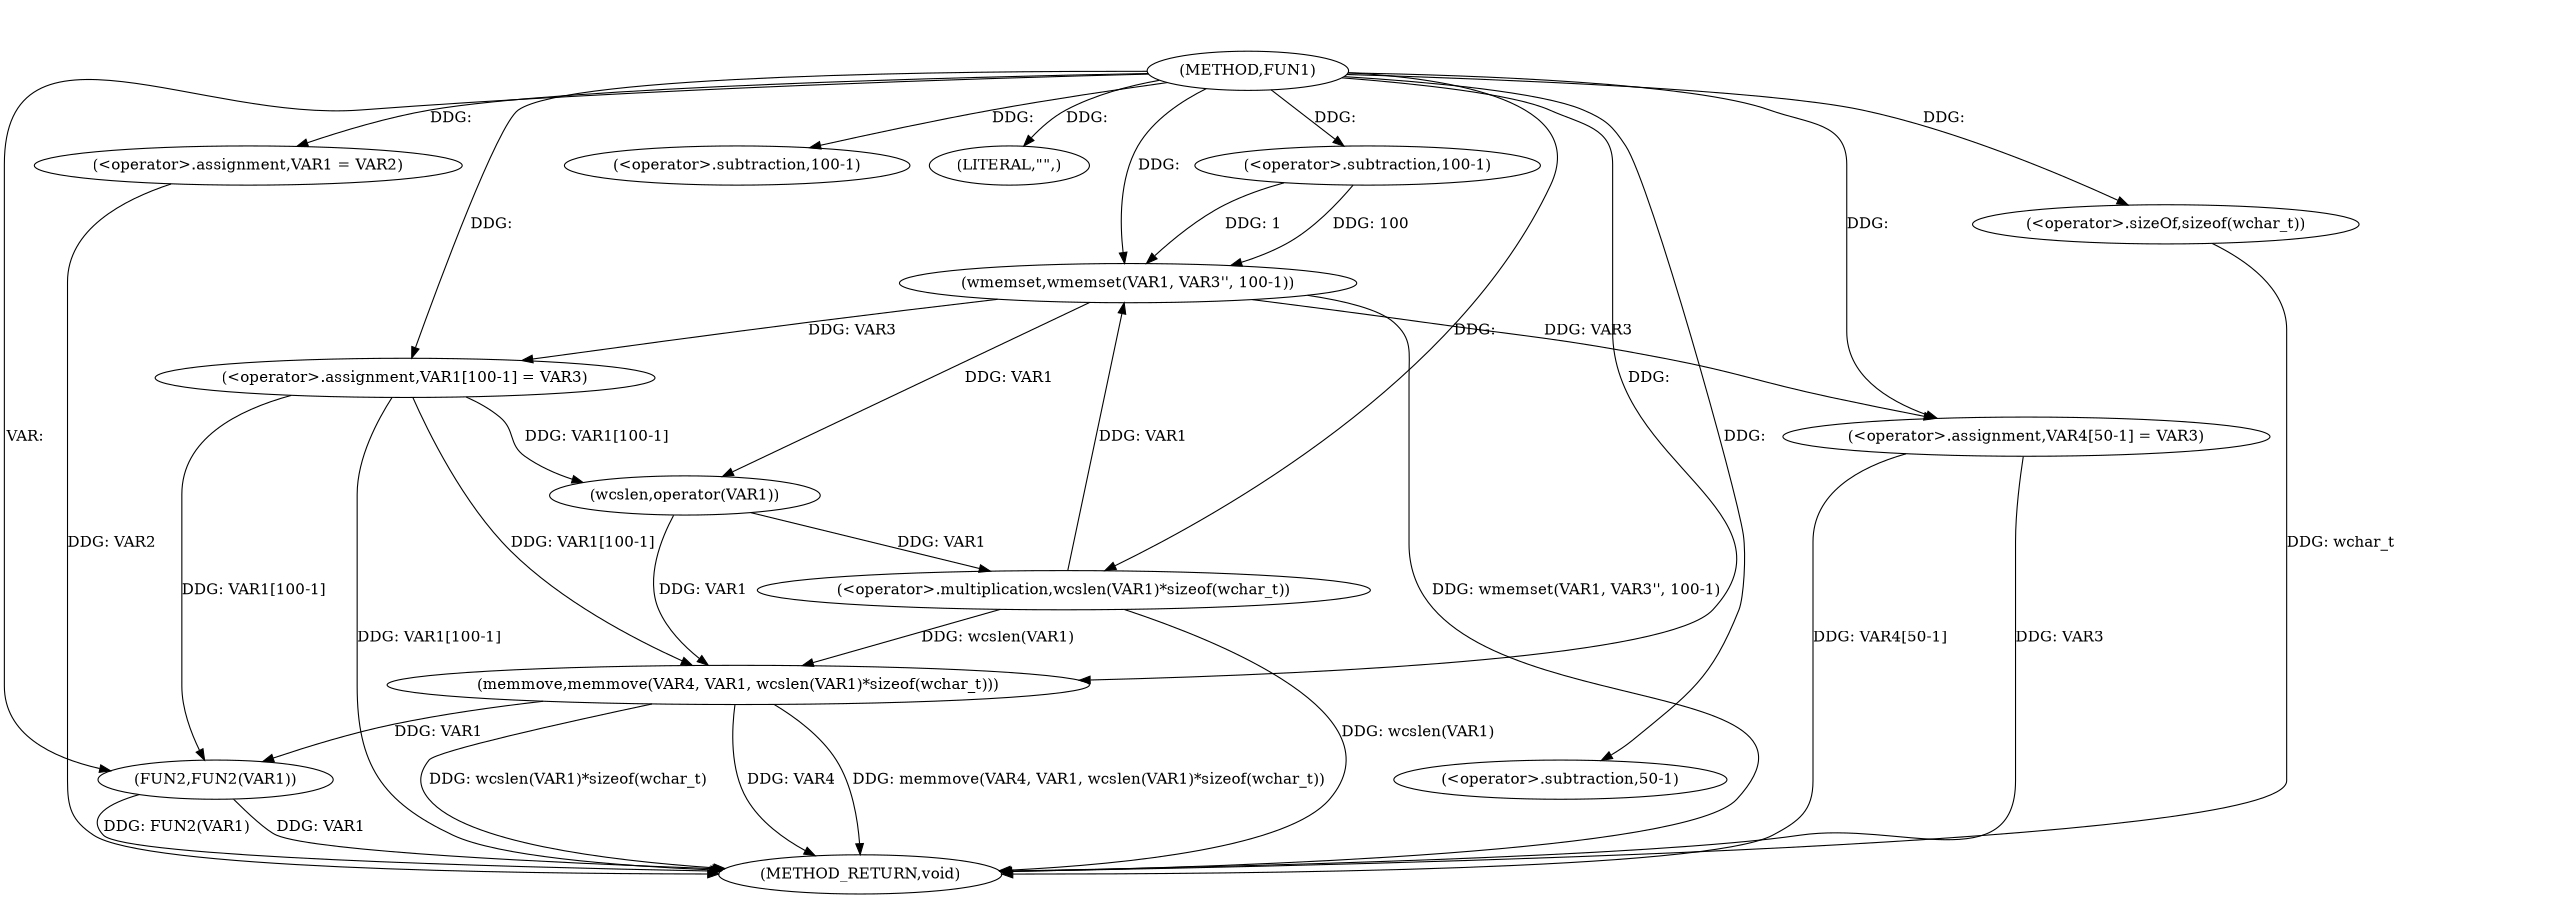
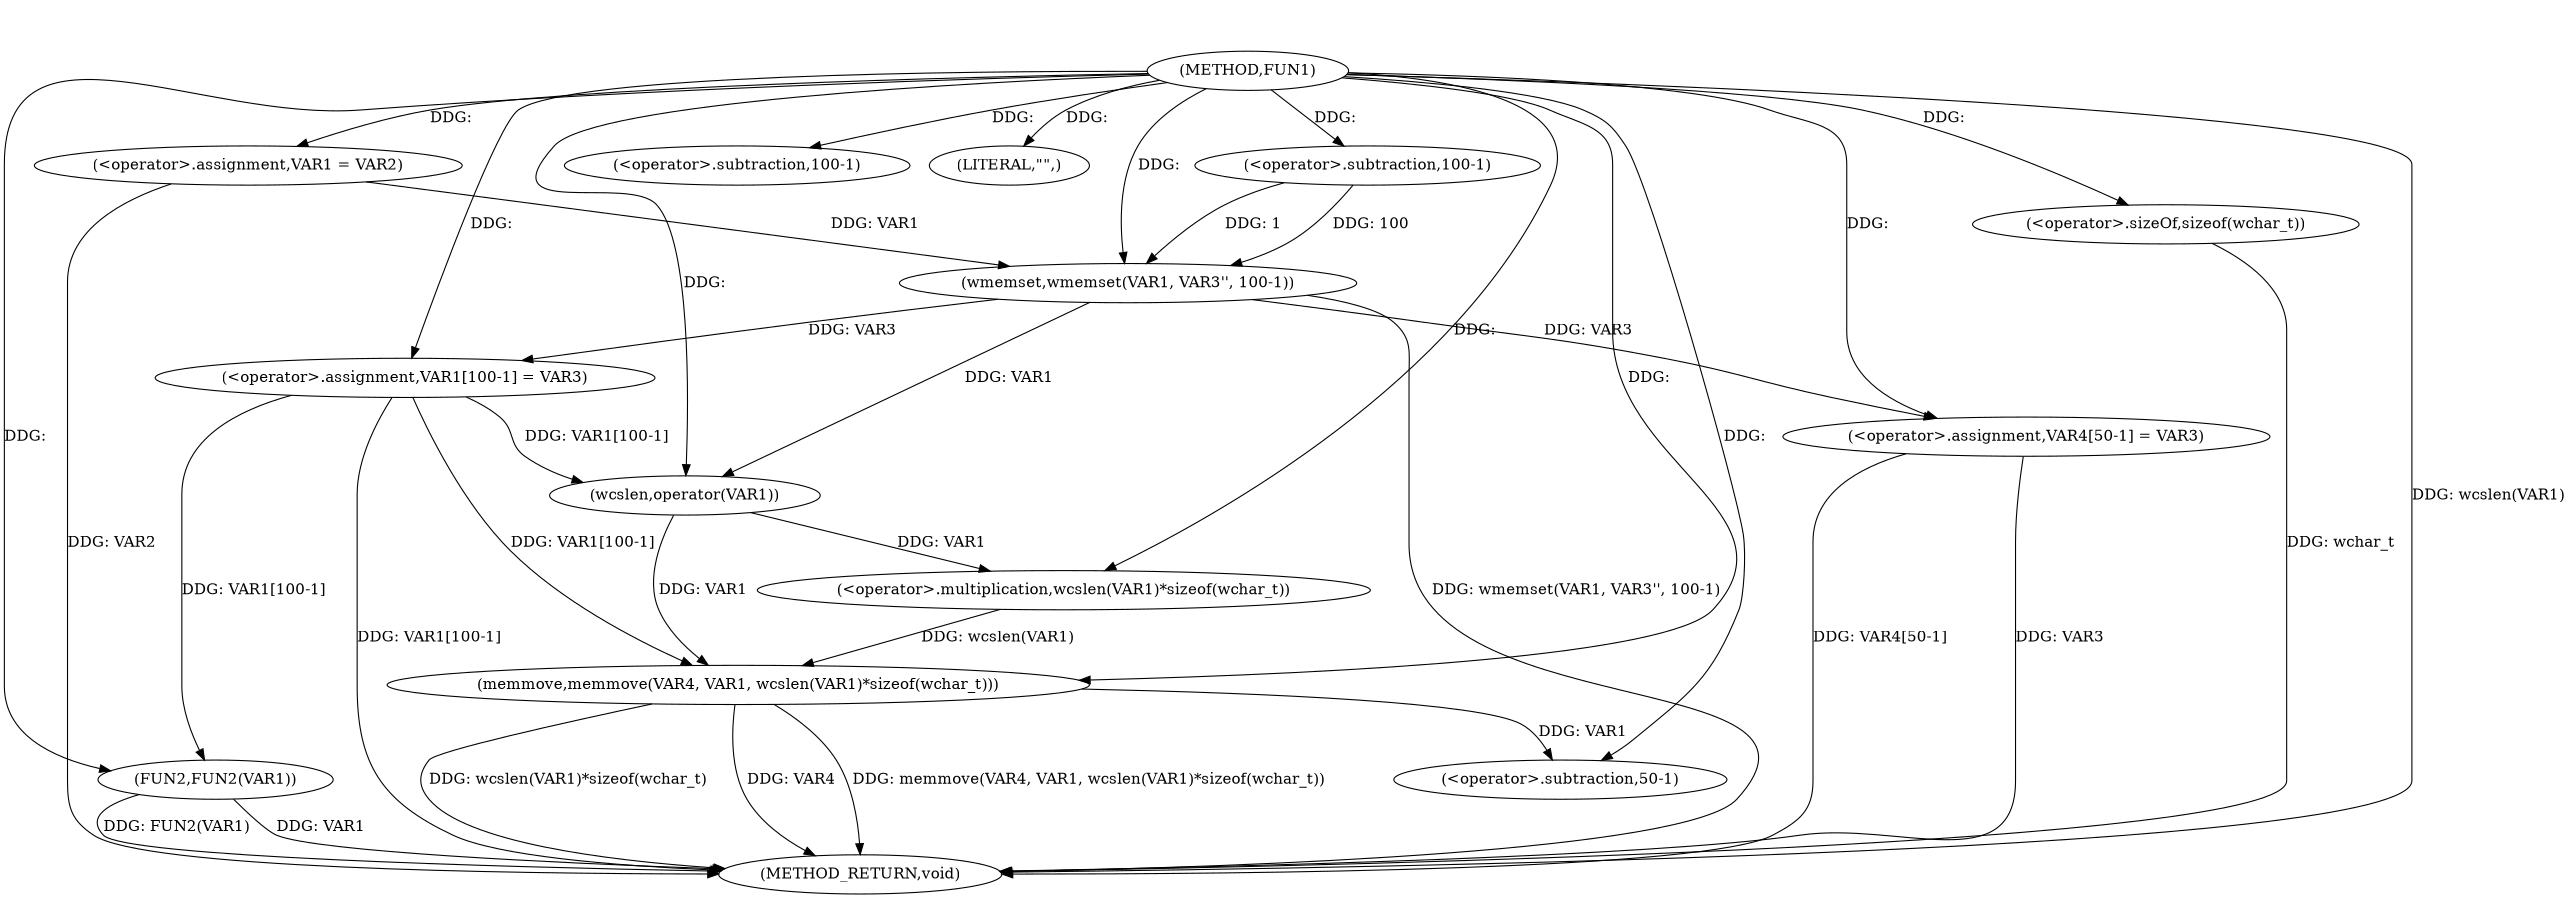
none -> (635, 118)
(28, 437) -> (28, 437)
(1095, 442) -> (682, 223)
(406, 722) -> (1321, 698)
(1326, 802) -> (2412, 640)
